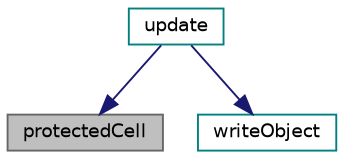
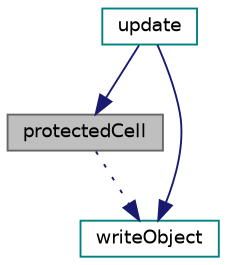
none -> (112, 178)
